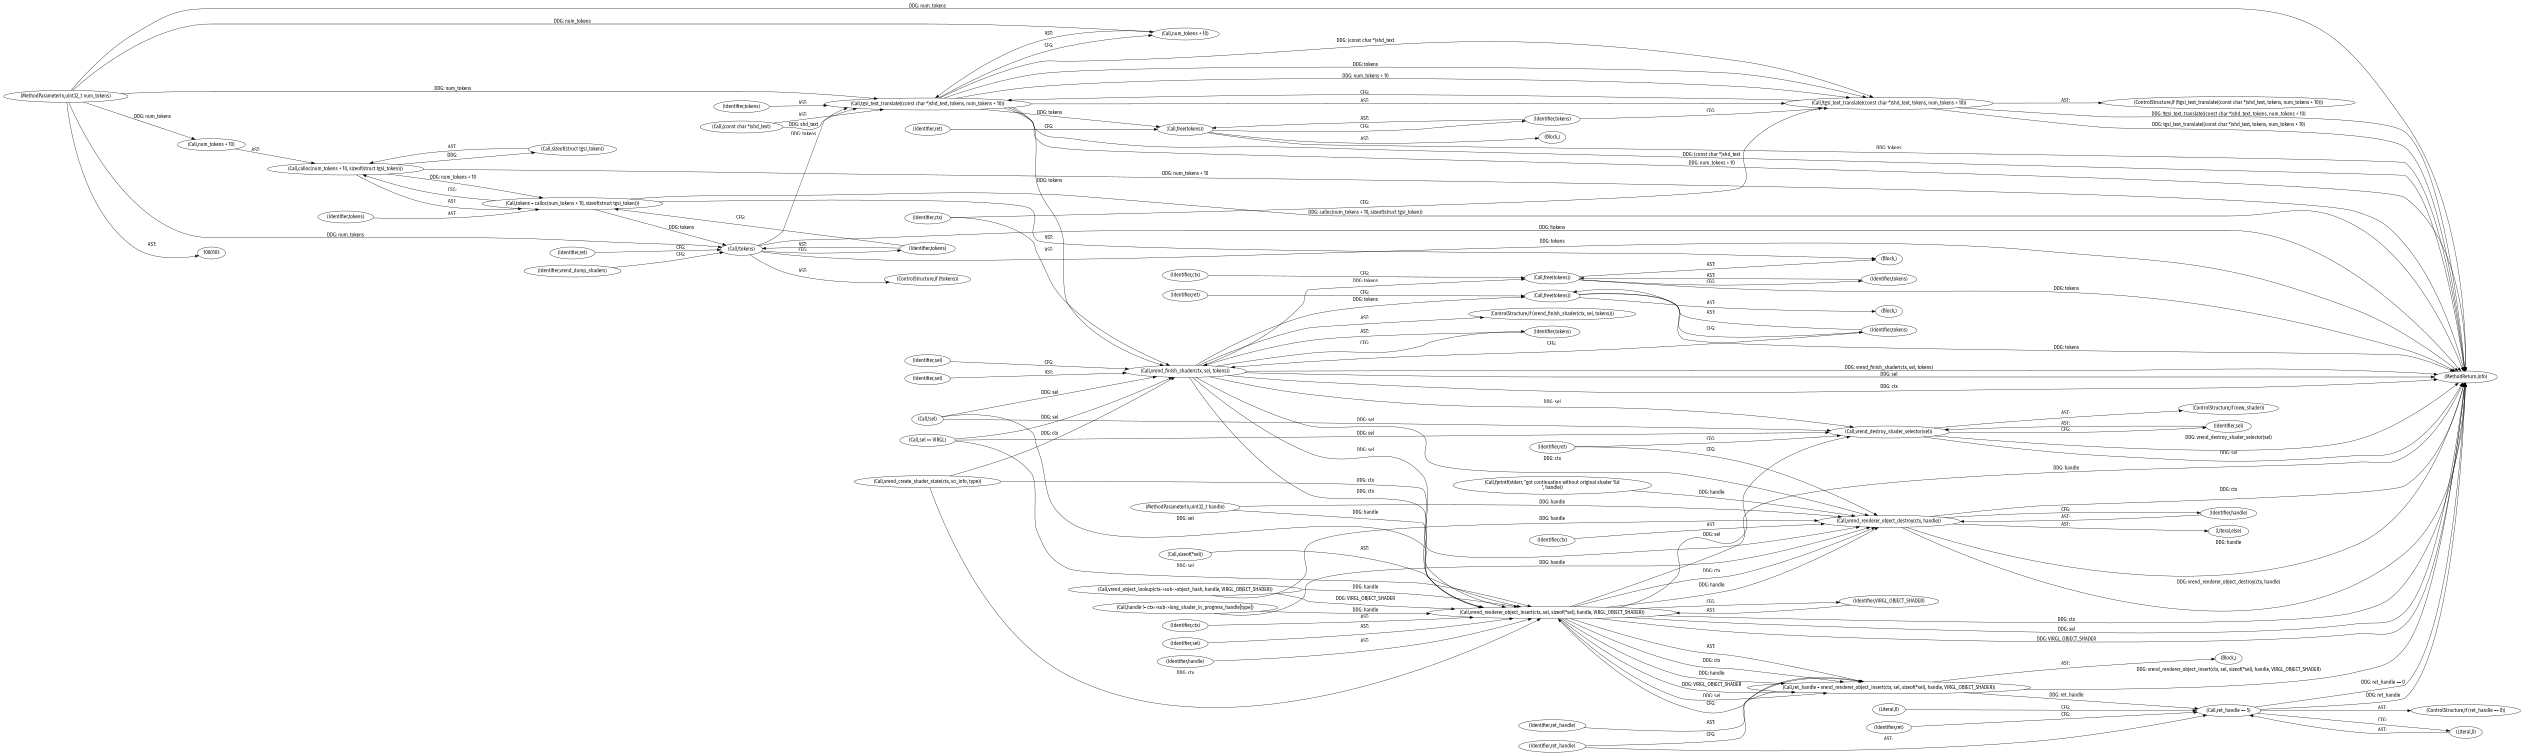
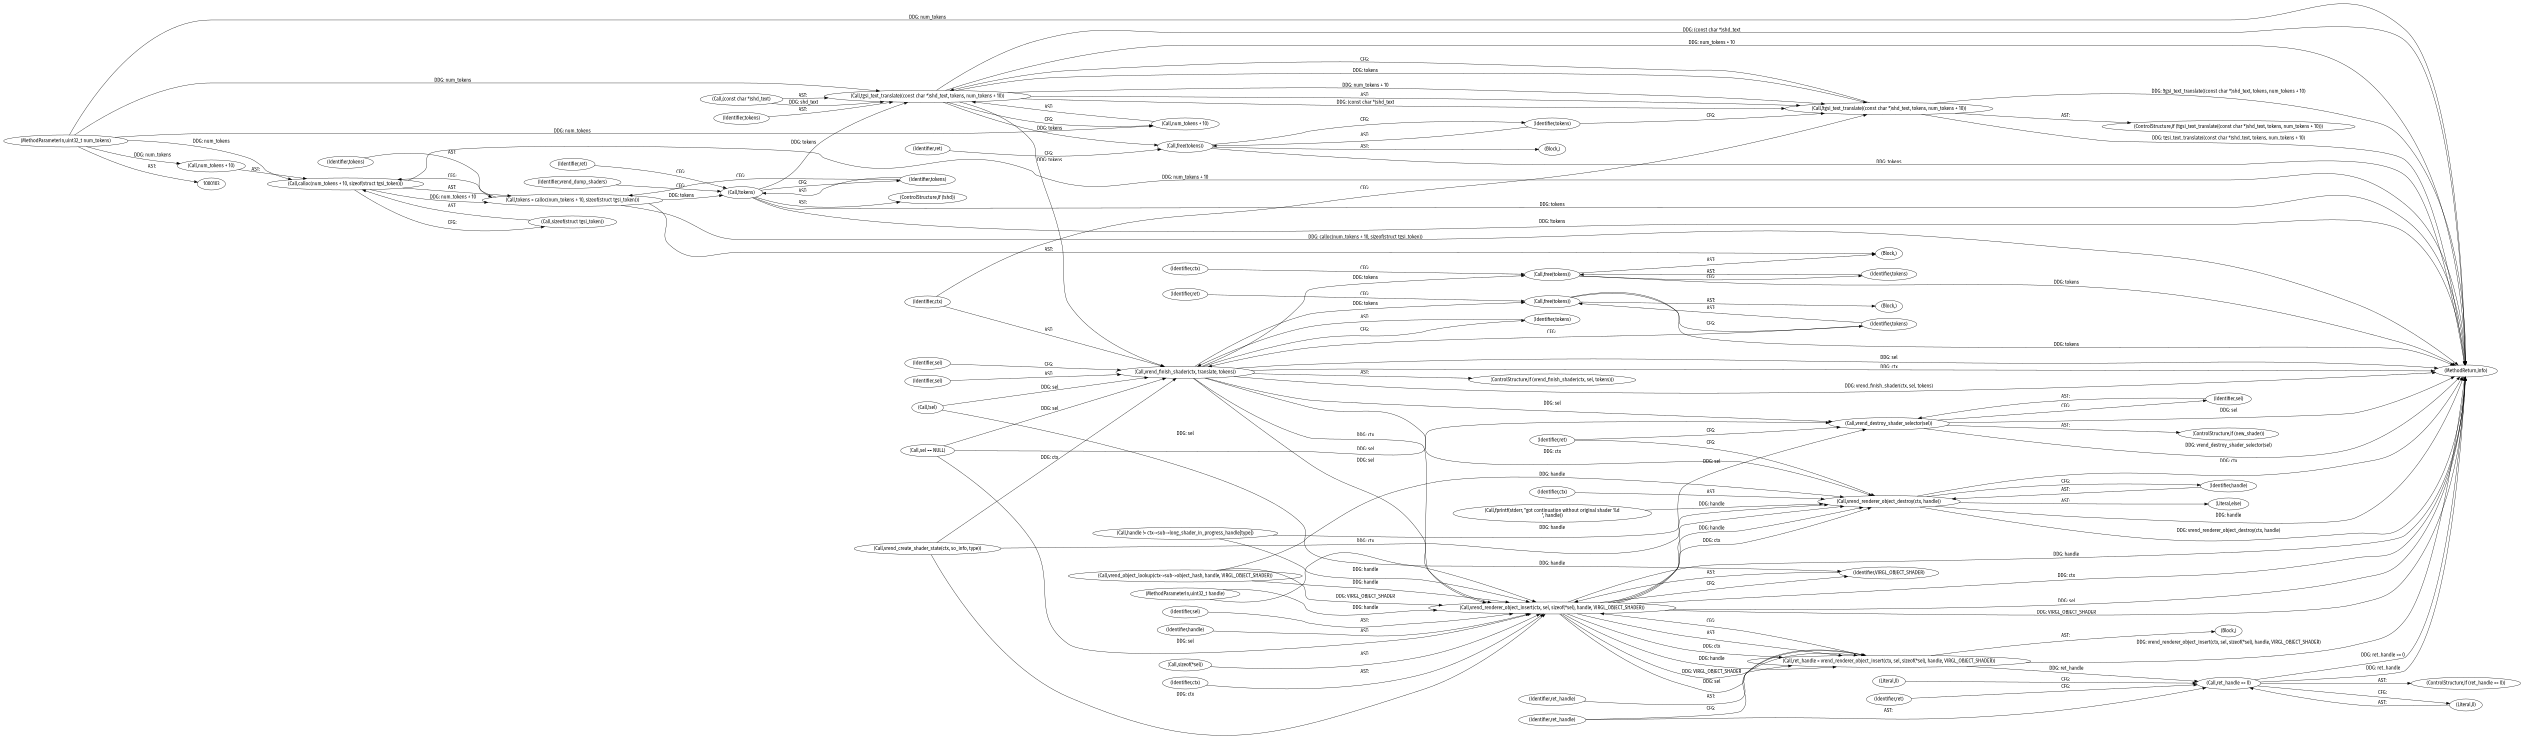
(453, 156) -> (453, 223)
(362, 238) -> (211, 149)
(928, 279) -> (928, 198)
(1185, 371) -> (1185, 372)
(1385, 424) -> none
(928, 440) -> (928, 451)
(1539, 505) -> (1512, 566)
(2229, 711) -> (2229, 683)
